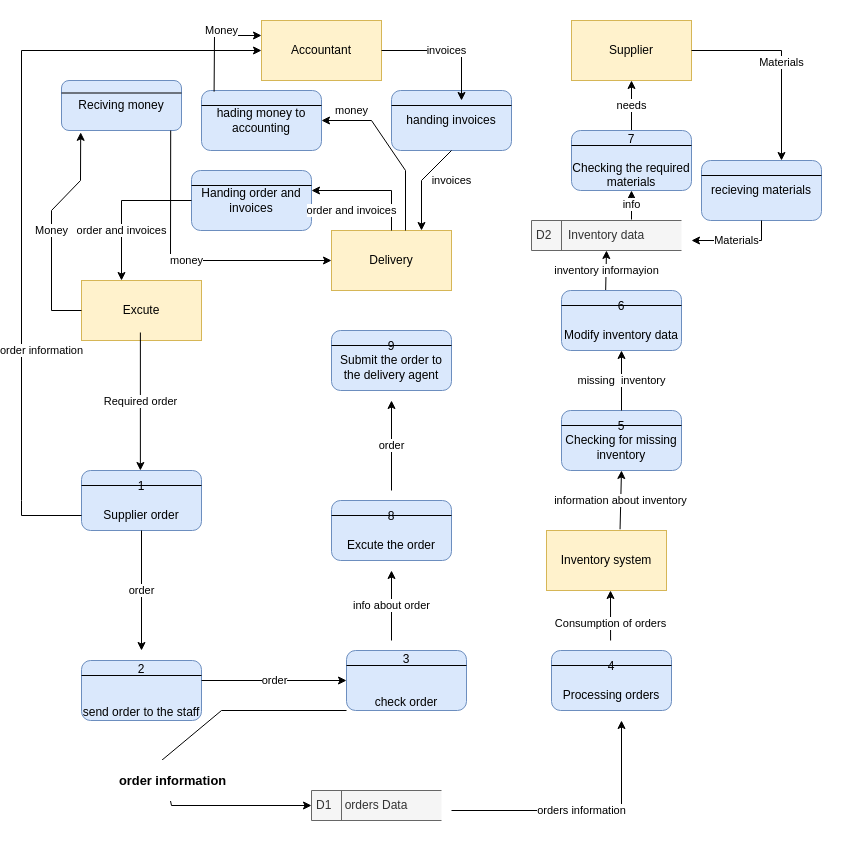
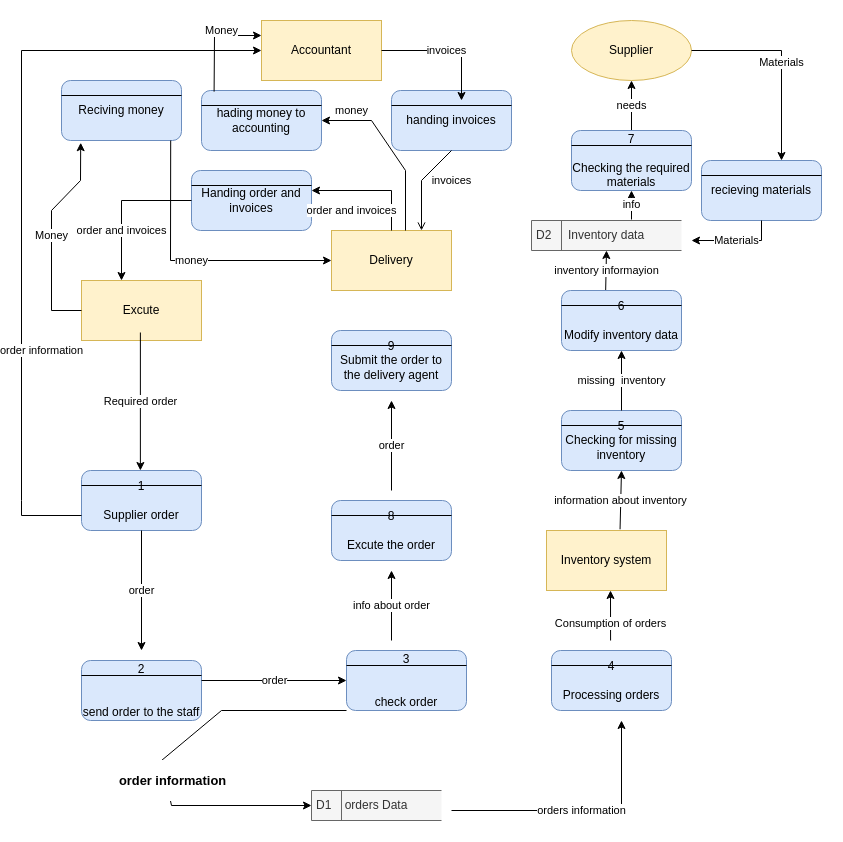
(632, 51) -> (632, 51)
(122, 106) -> (122, 111)
(422, 222) -> (422, 223)
